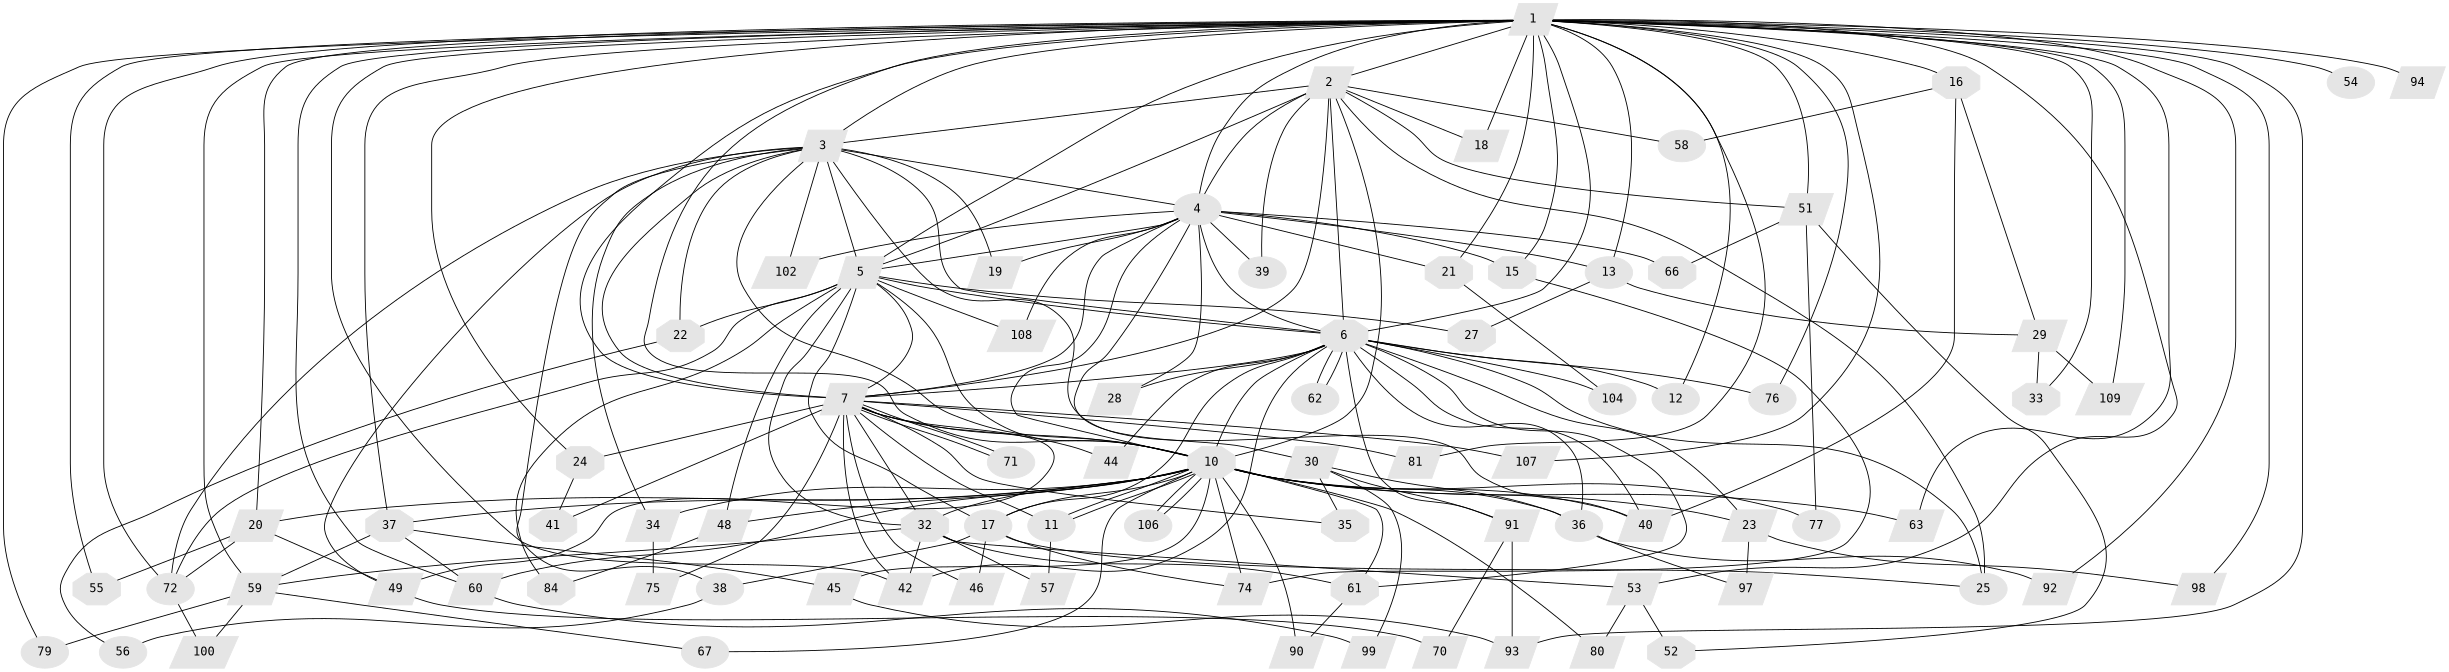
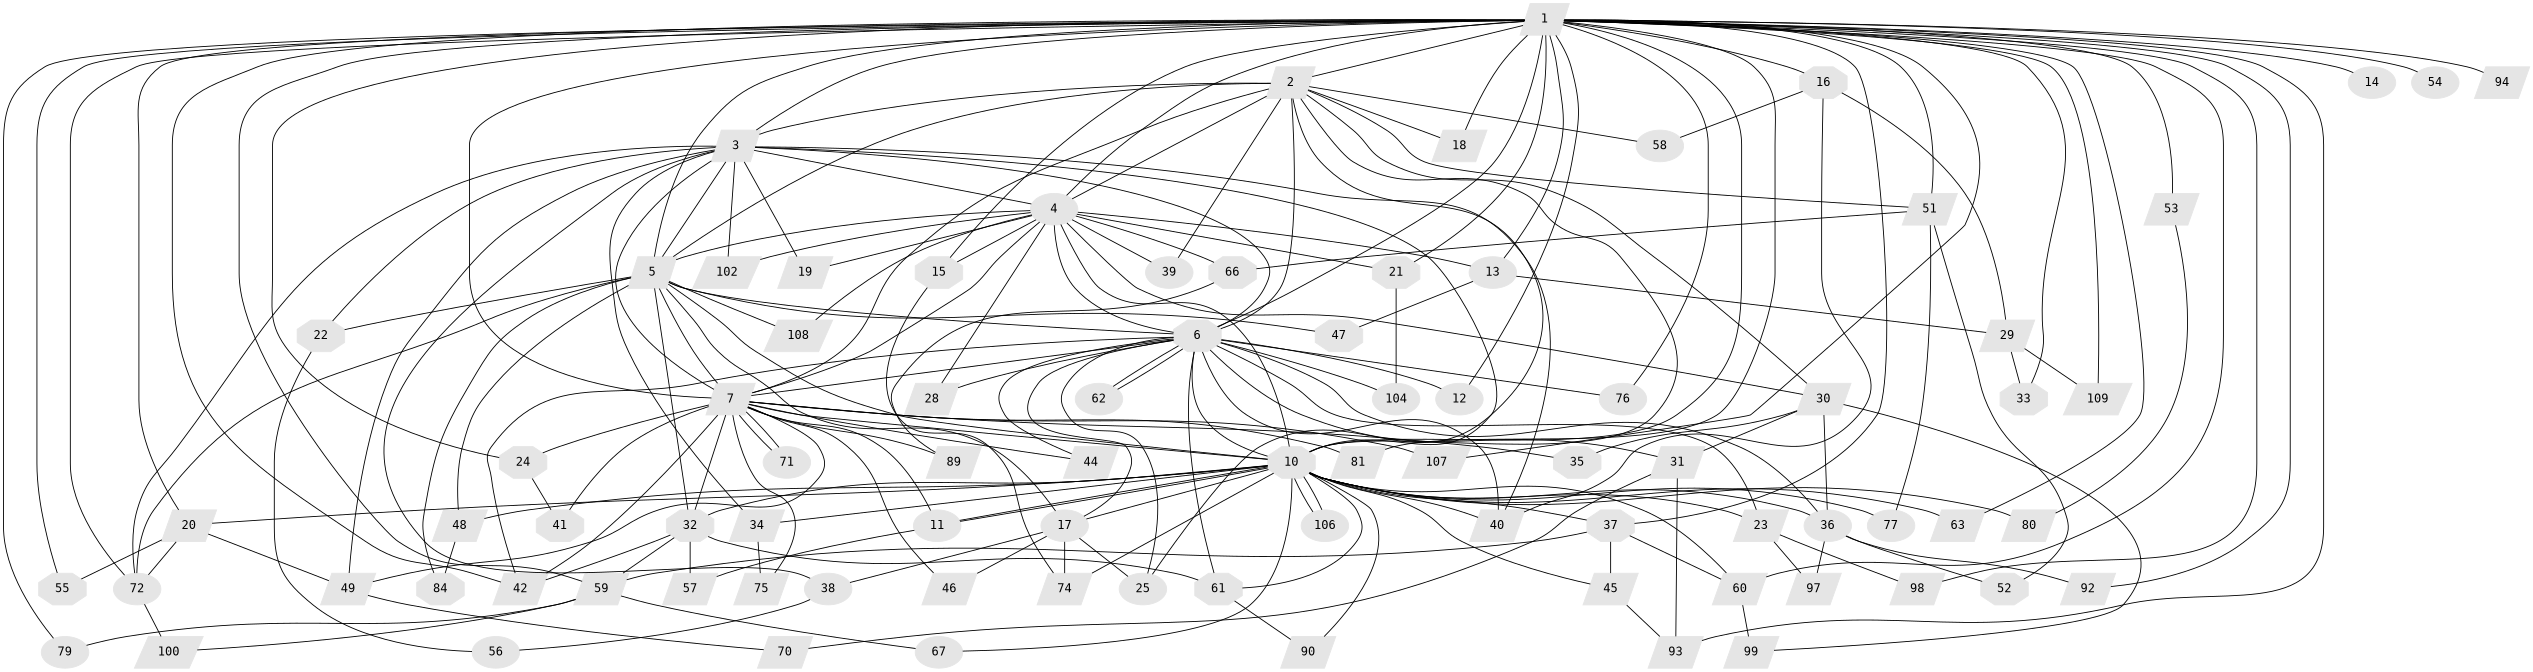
none -> (2372, 83)
none -> (1573, 200)
(1472, 336) -> (1339, 336)
none -> (954, 462)
(1512, 526) -> (1677, 462)
(1277, 565) -> none
(1653, 621) -> (1948, 571)
